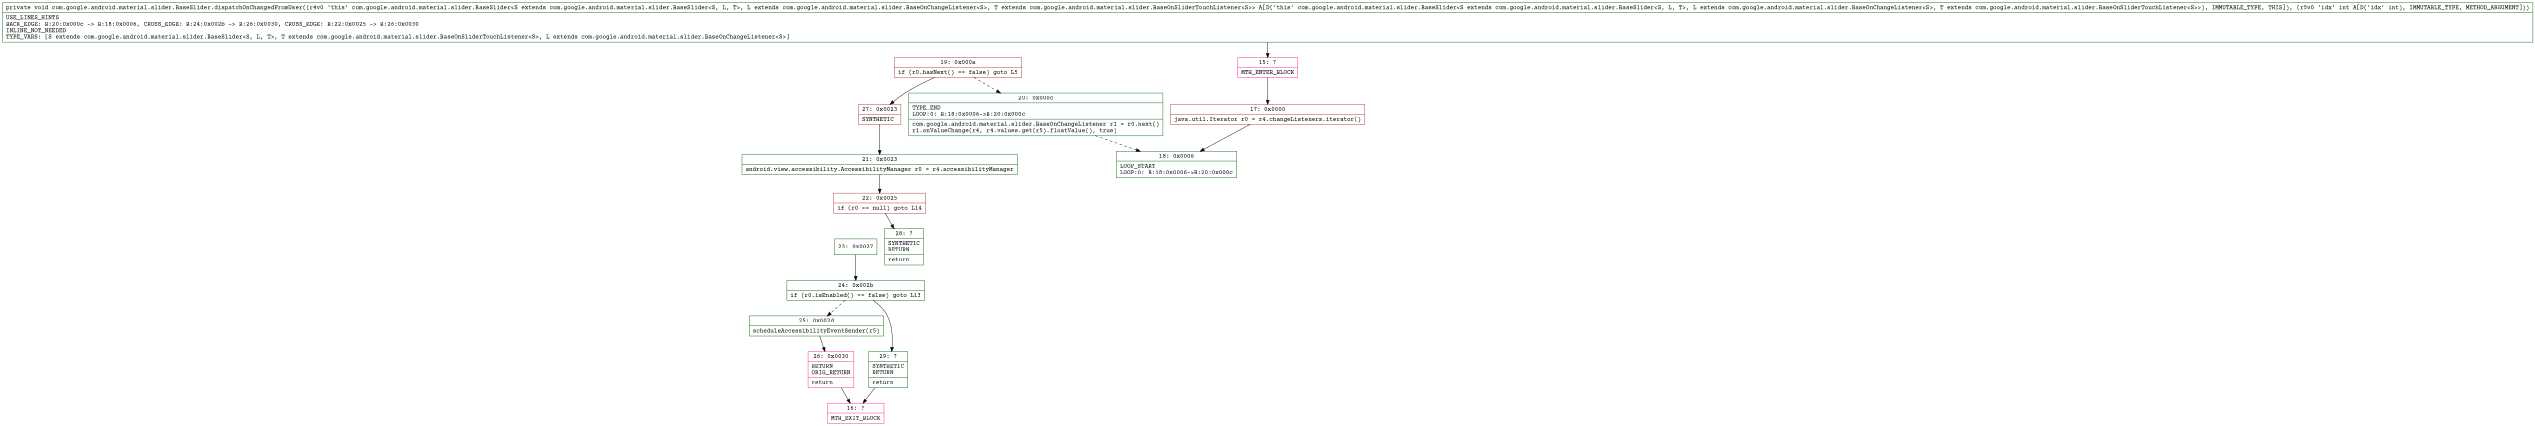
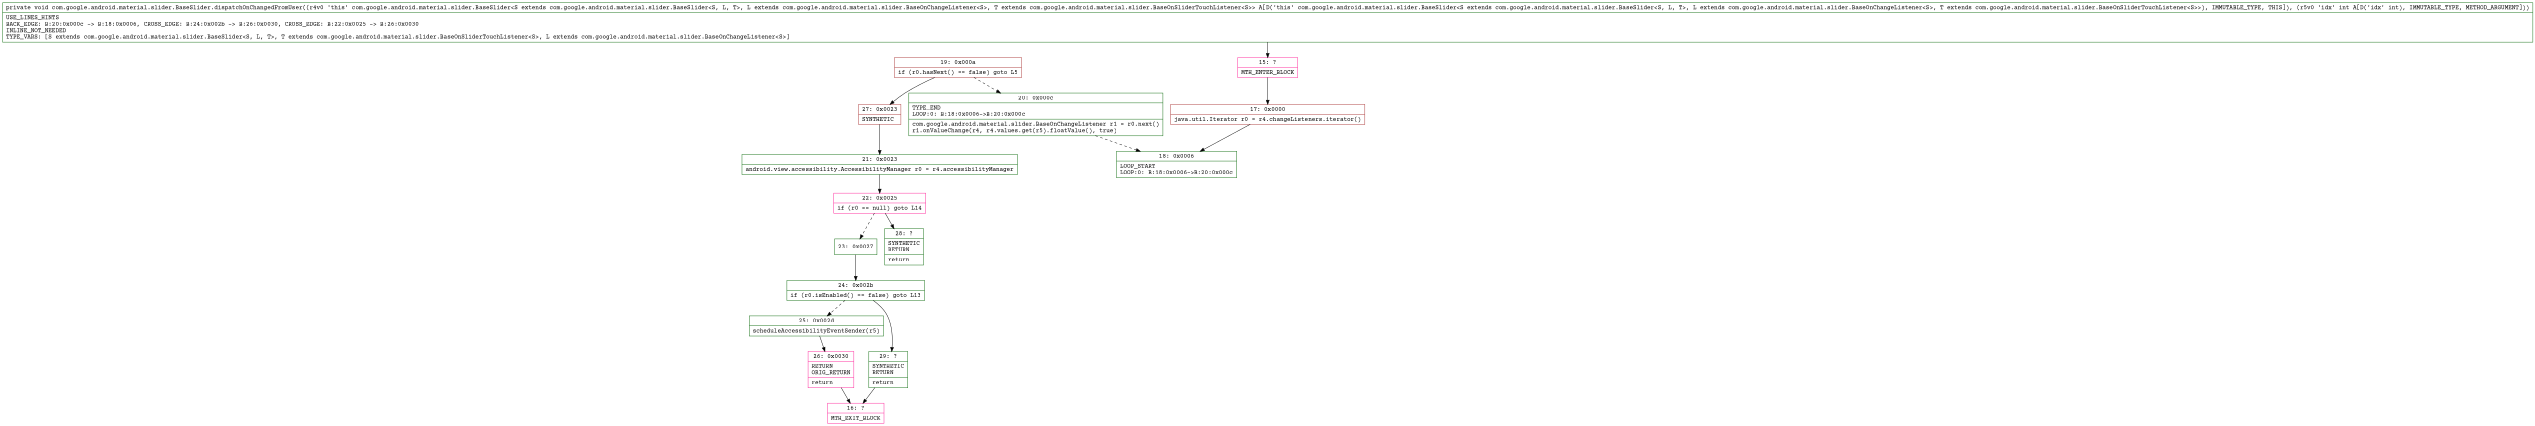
(880, 203) -> (880, 203)
none -> (868, 224)
